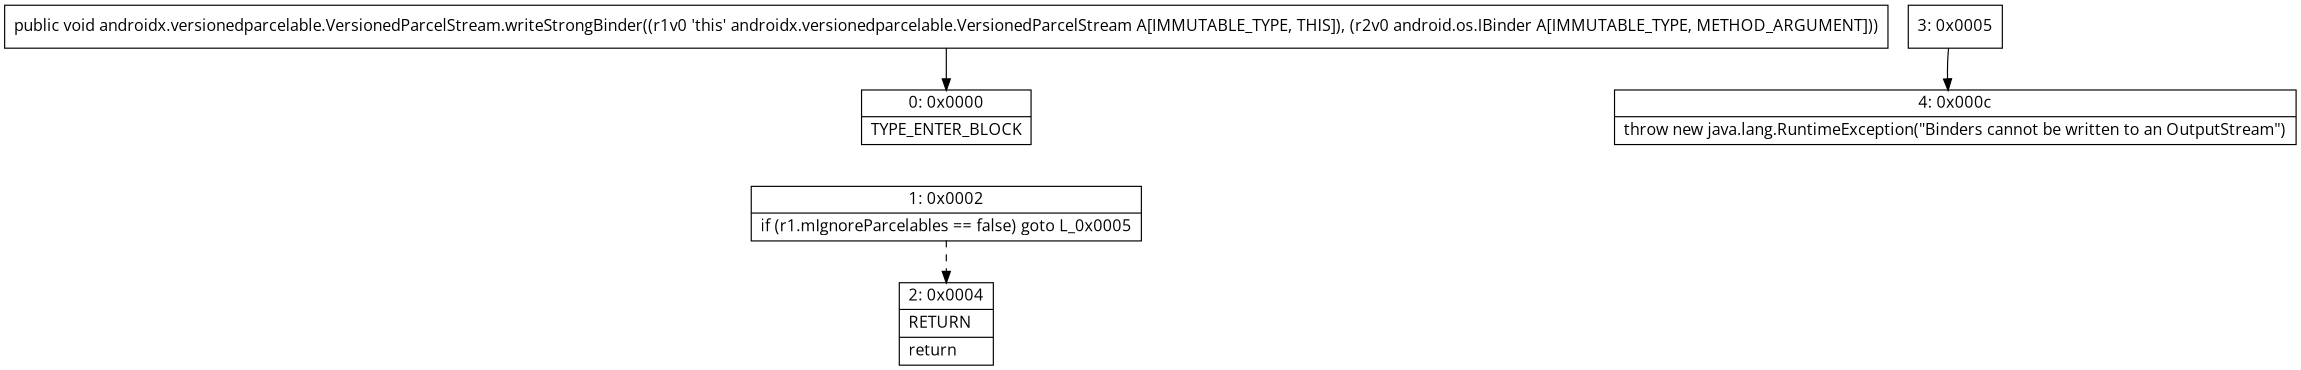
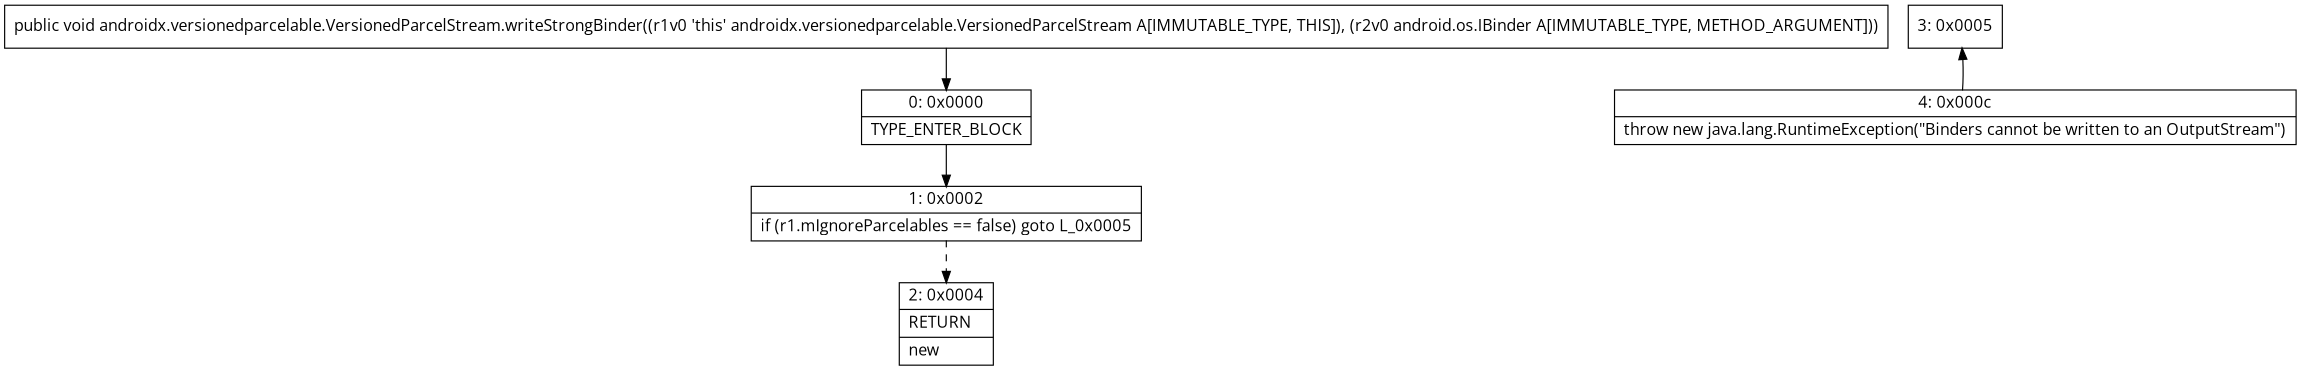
(1948, 63) -> (1963, 75)
none -> (946, 160)
(933, 351) -> (924, 351)
